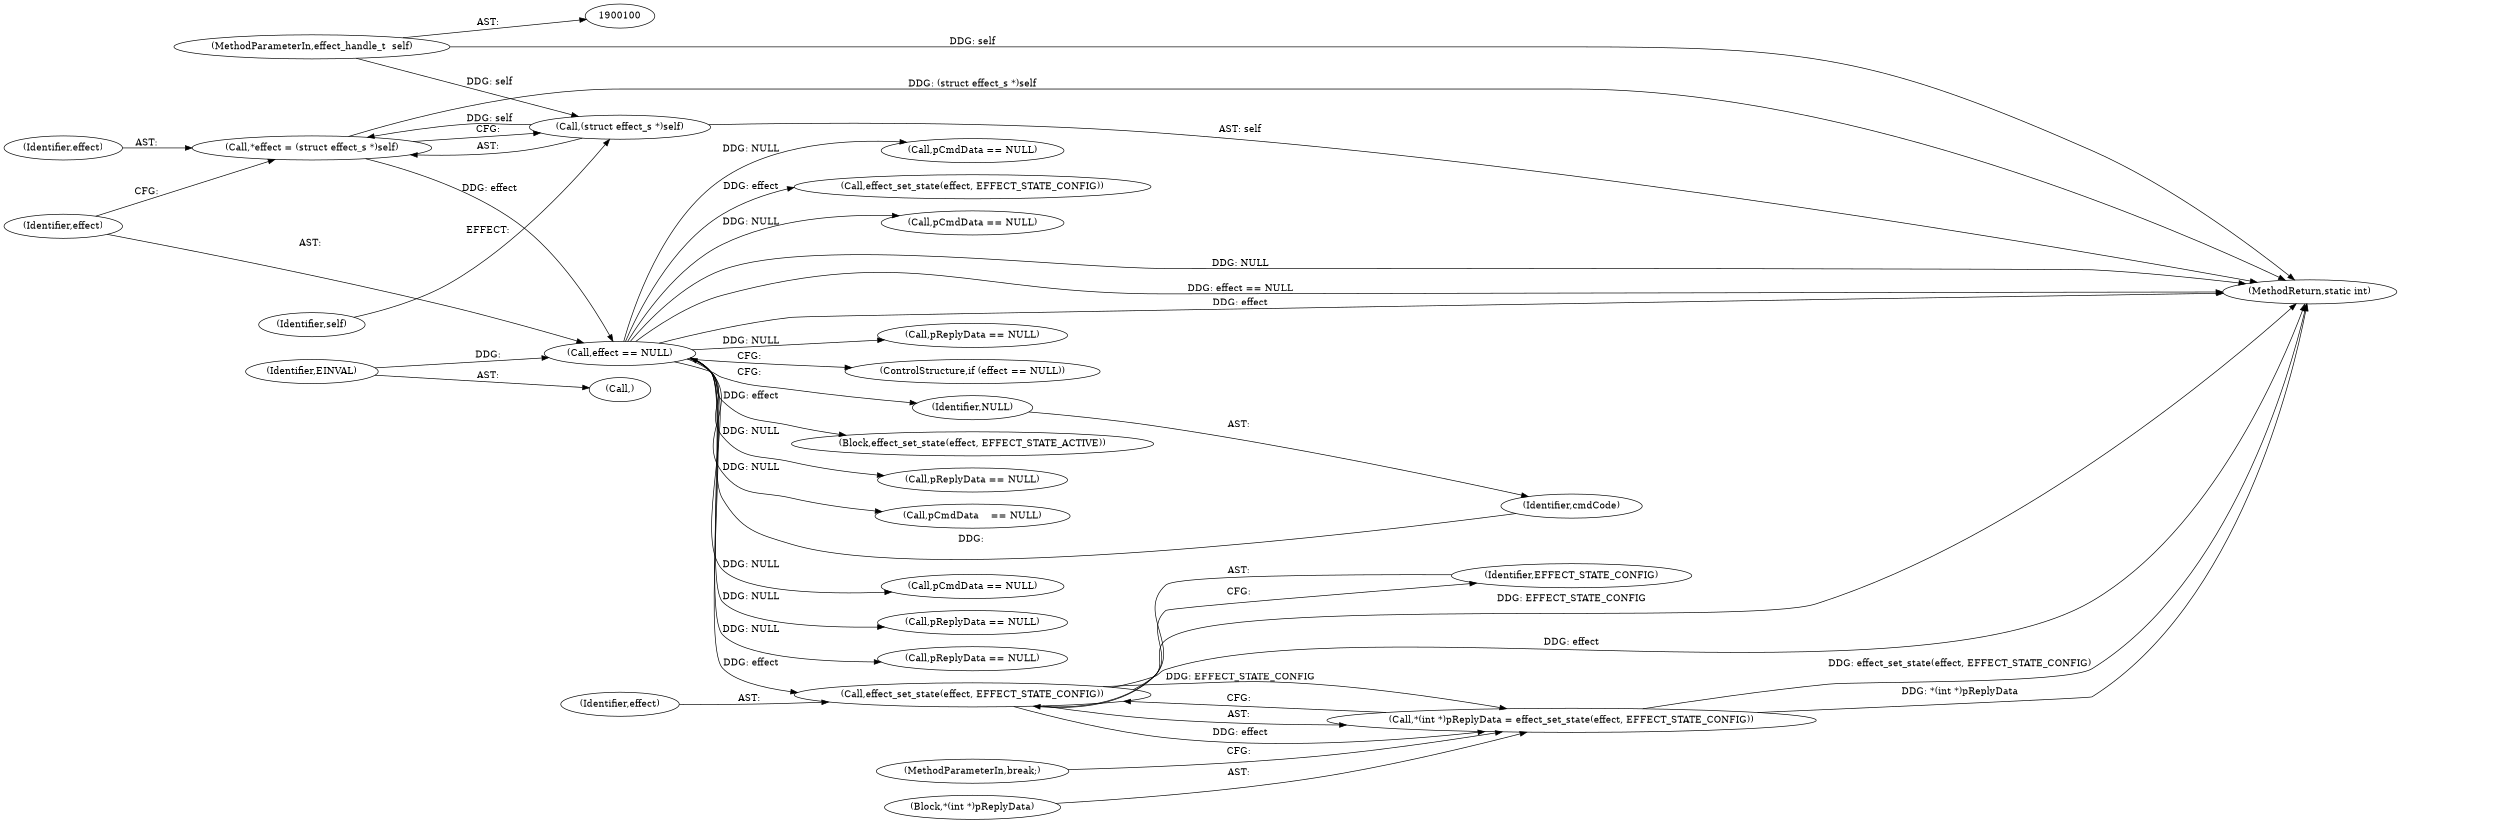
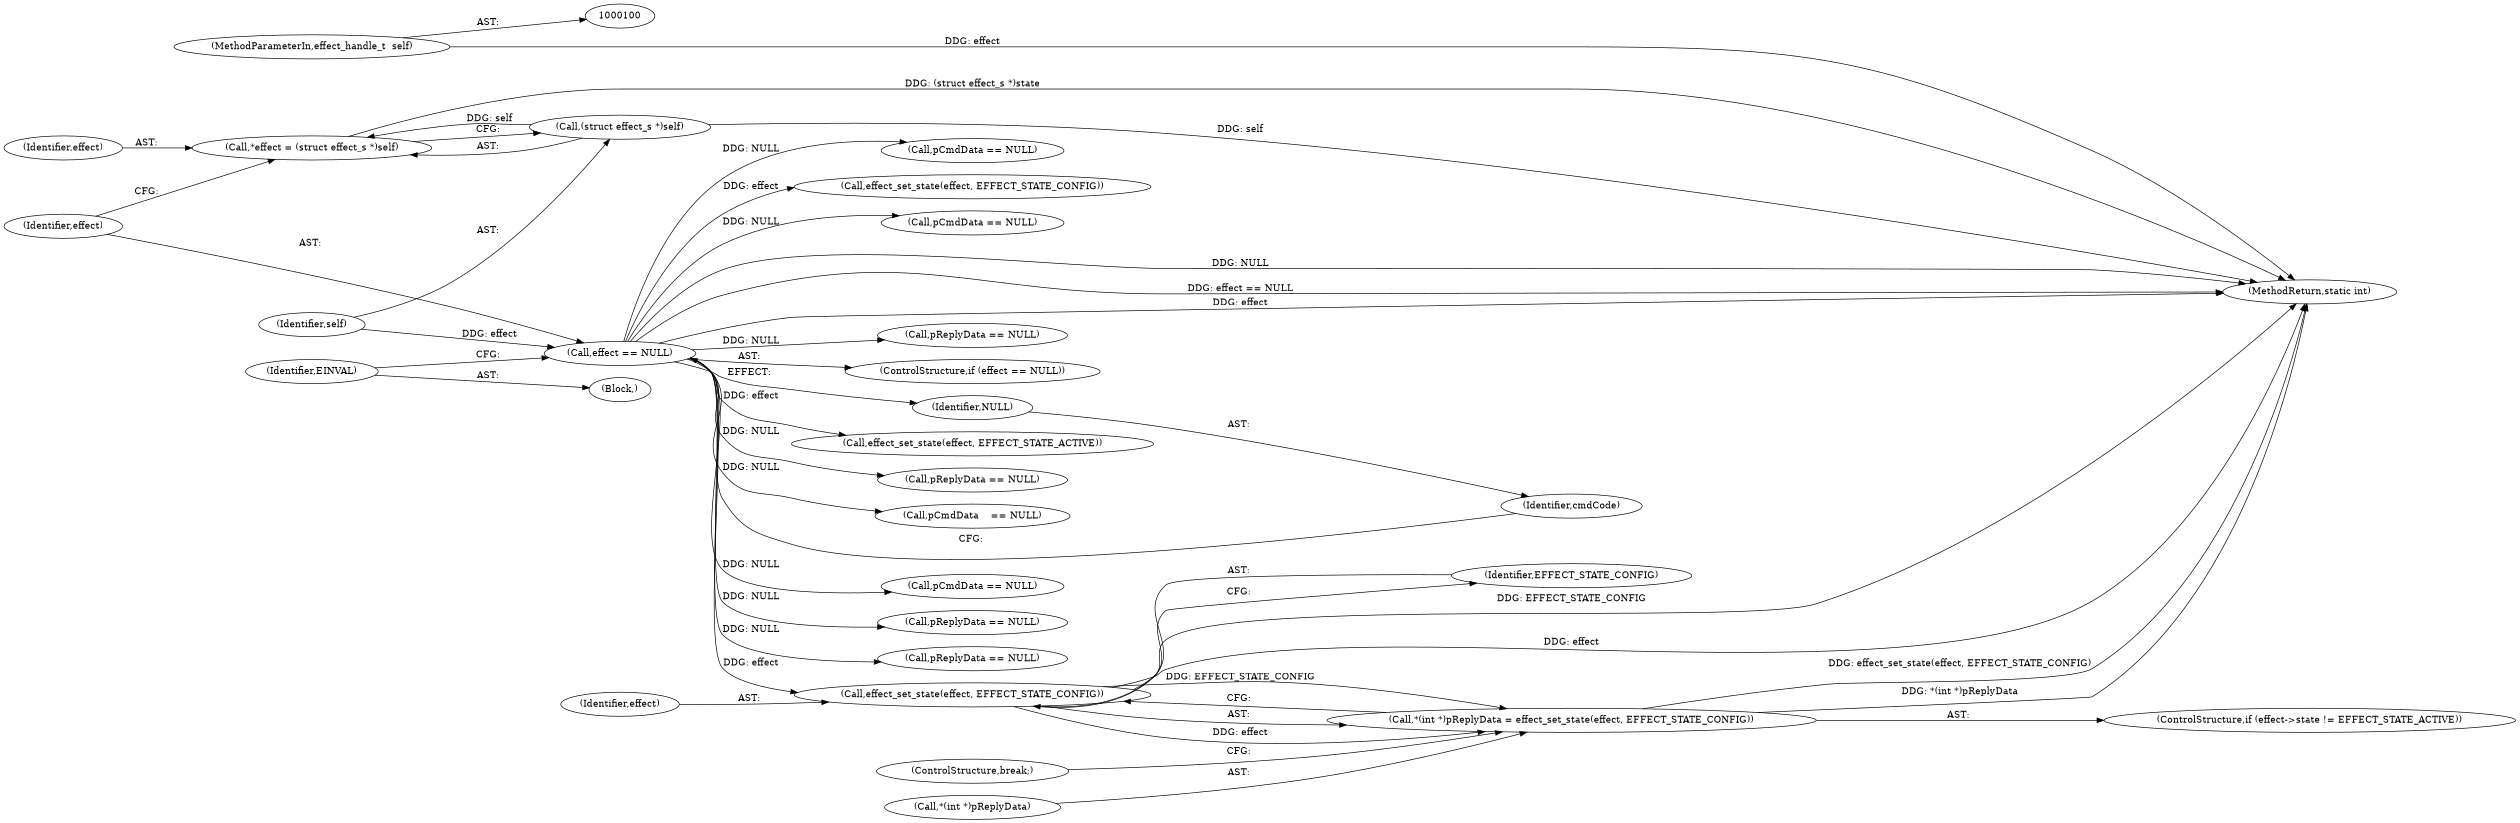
(620, 16) -> (620, 16)
(973, 42) -> (973, 42)
(973, 84) -> (973, 84)
(464, 87) -> none
(1240, 130) -> (1240, 130)
(509, 218) -> (454, 338)
(490, 231) -> (490, 231)
(490, 355) -> (490, 355)
(751, 356) -> (751, 356)
(751, 373) -> (751, 373)
(620, 390) -> (620, 390)
(973, 444) -> (973, 444)
(973, 539) -> (973, 539)
none -> (2310, 720)
(973, 771) -> (973, 771)
(973, 807) -> (973, 807)
